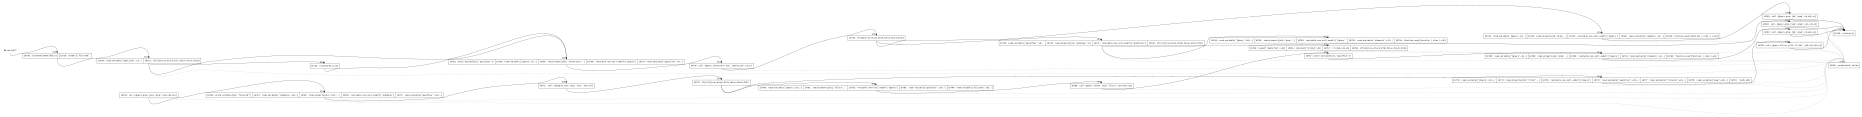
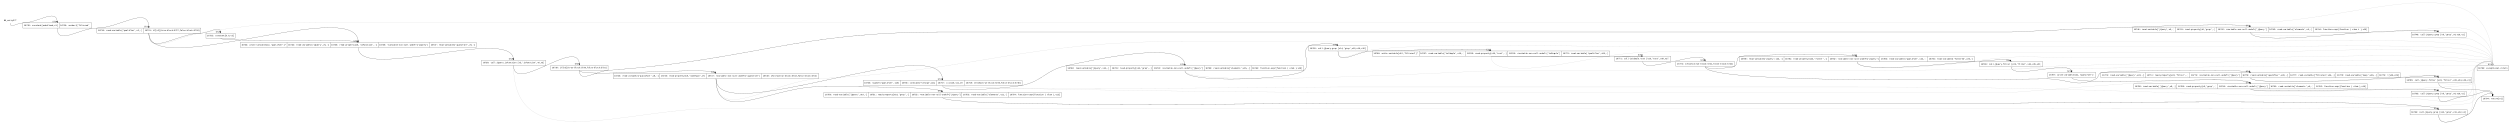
(1826, 21) -> none
none -> (1185, 68)
